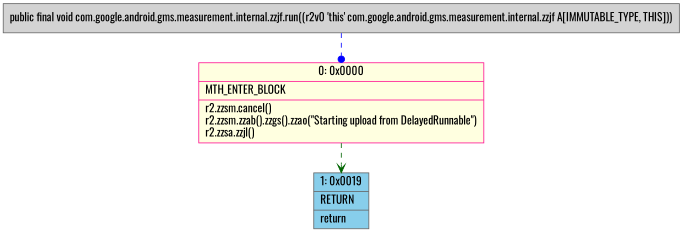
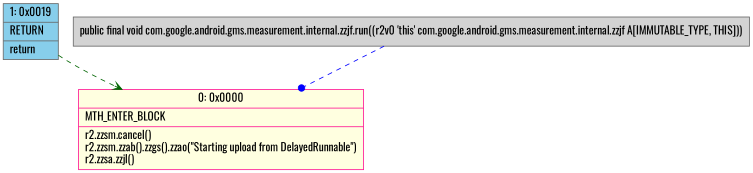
(341, 154) -> (86, 72)
